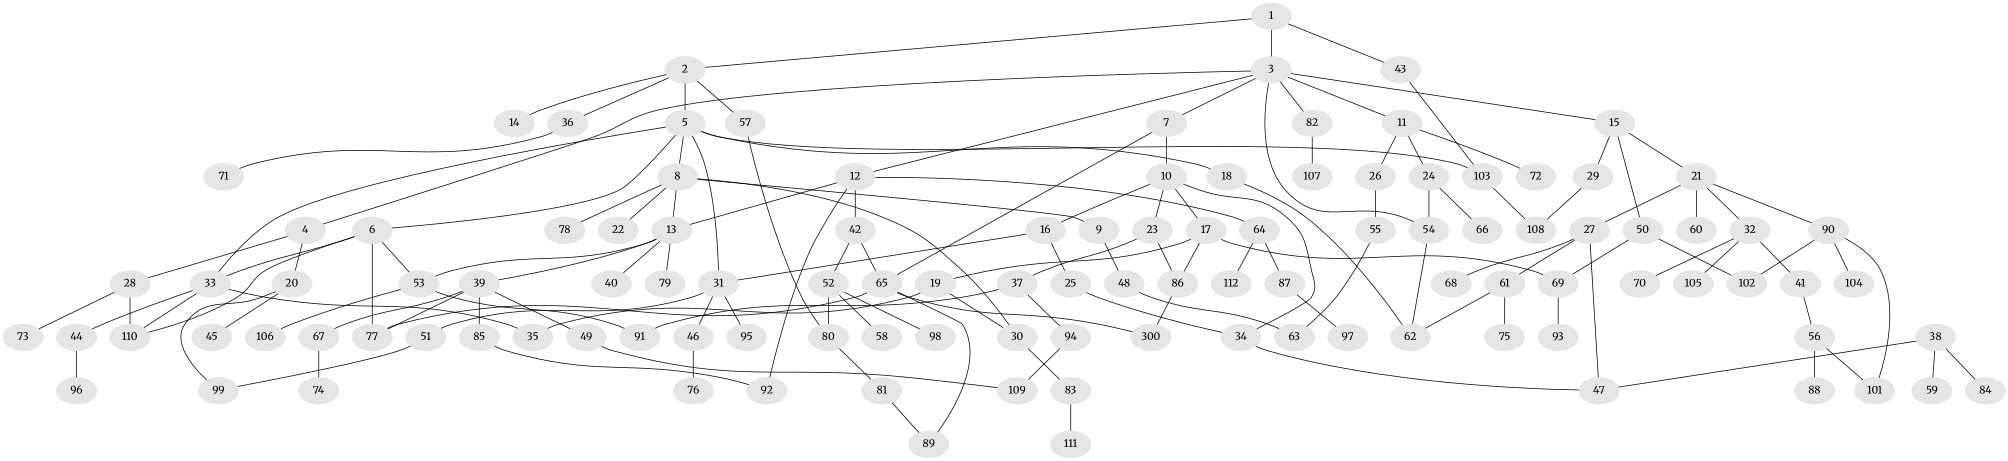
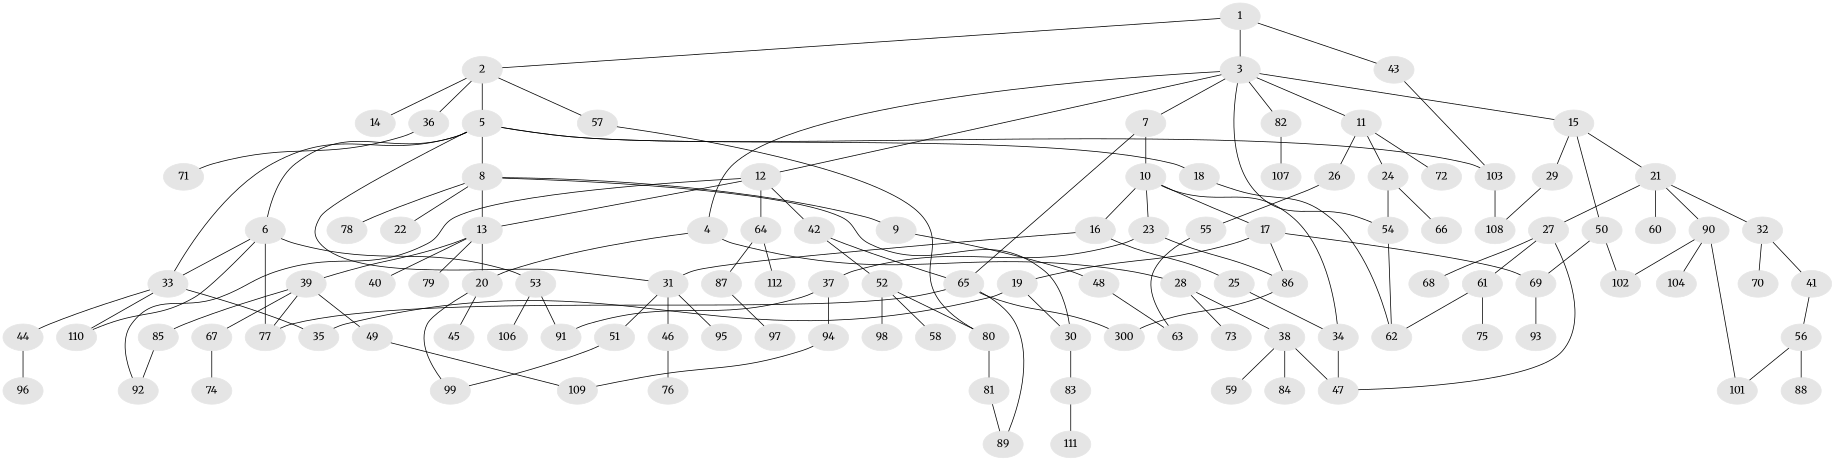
(546, 258) -> (482, 257)
(1693, 284) -> none
(130, 308) -> (1233, 311)
